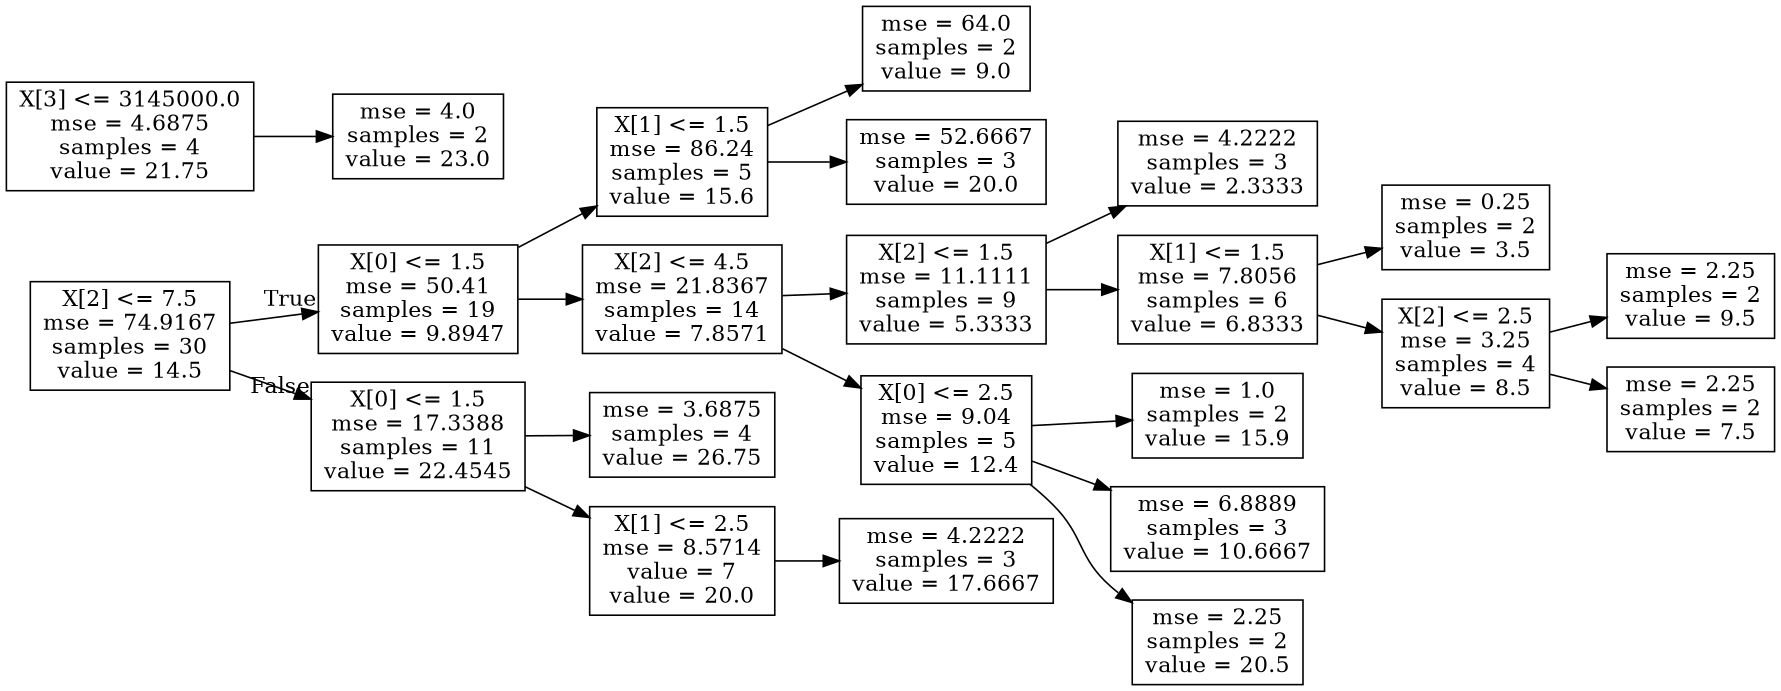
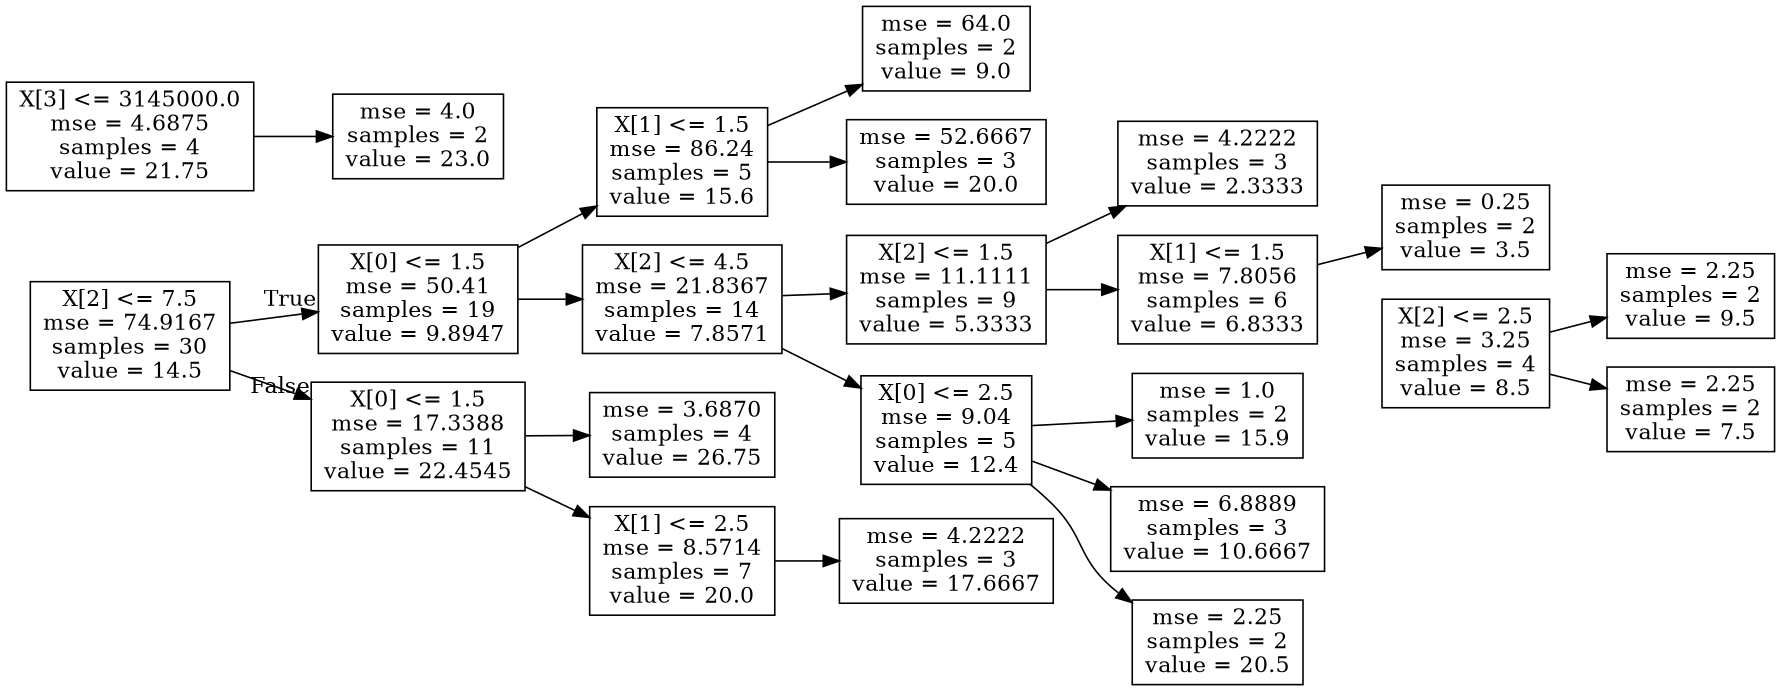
(1342, 322) -> none
(682, 435) -> (682, 435)
(682, 561) -> (682, 561)
